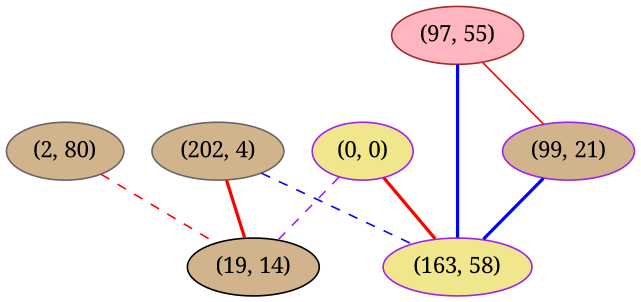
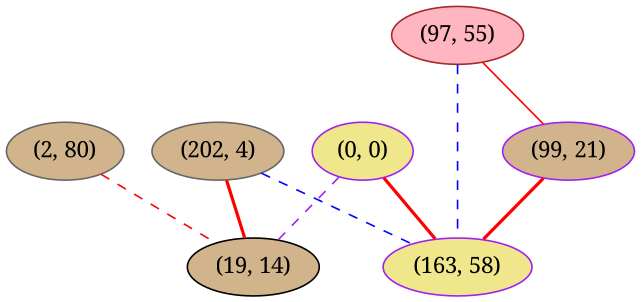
(458, 151) -> (458, 151)
(513, 209) -> (513, 209)
